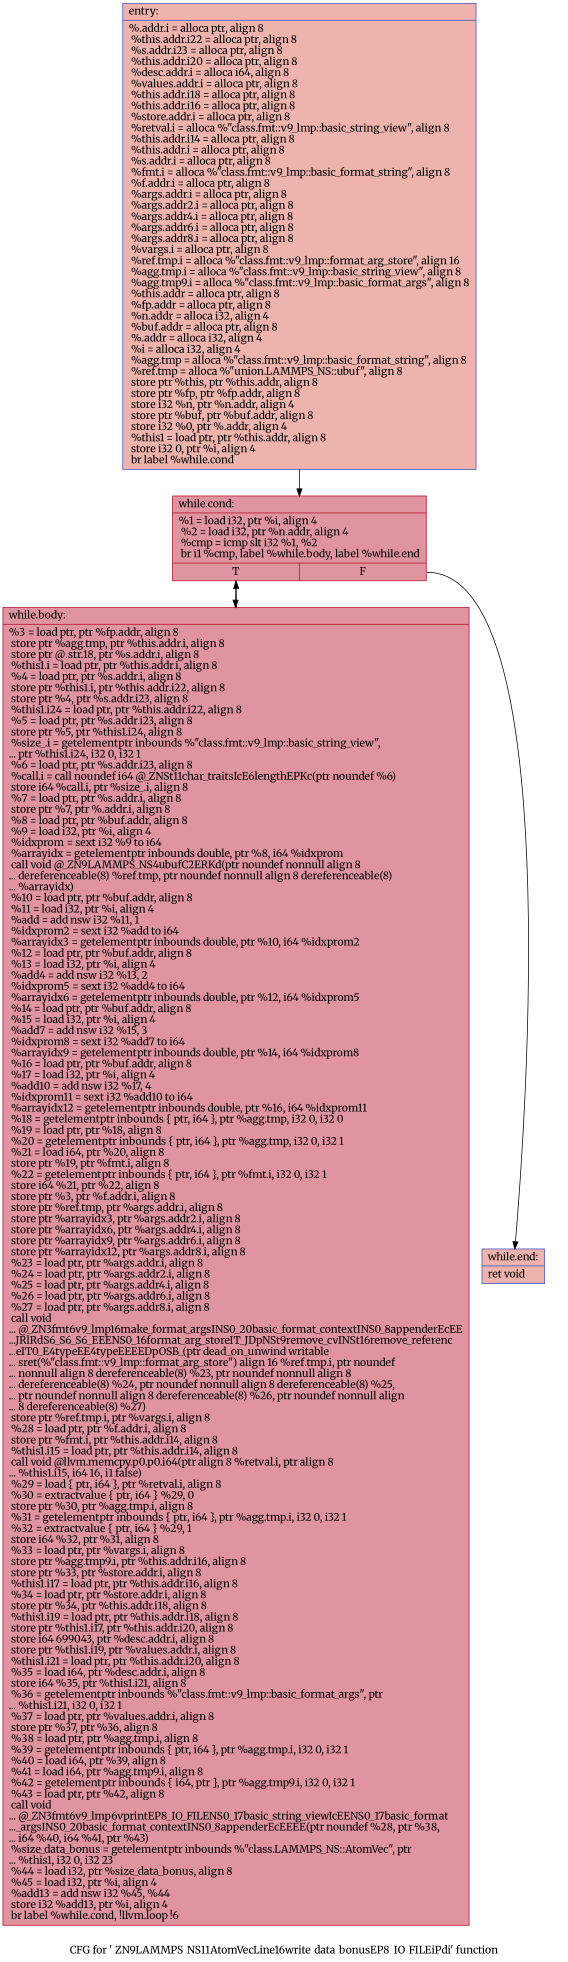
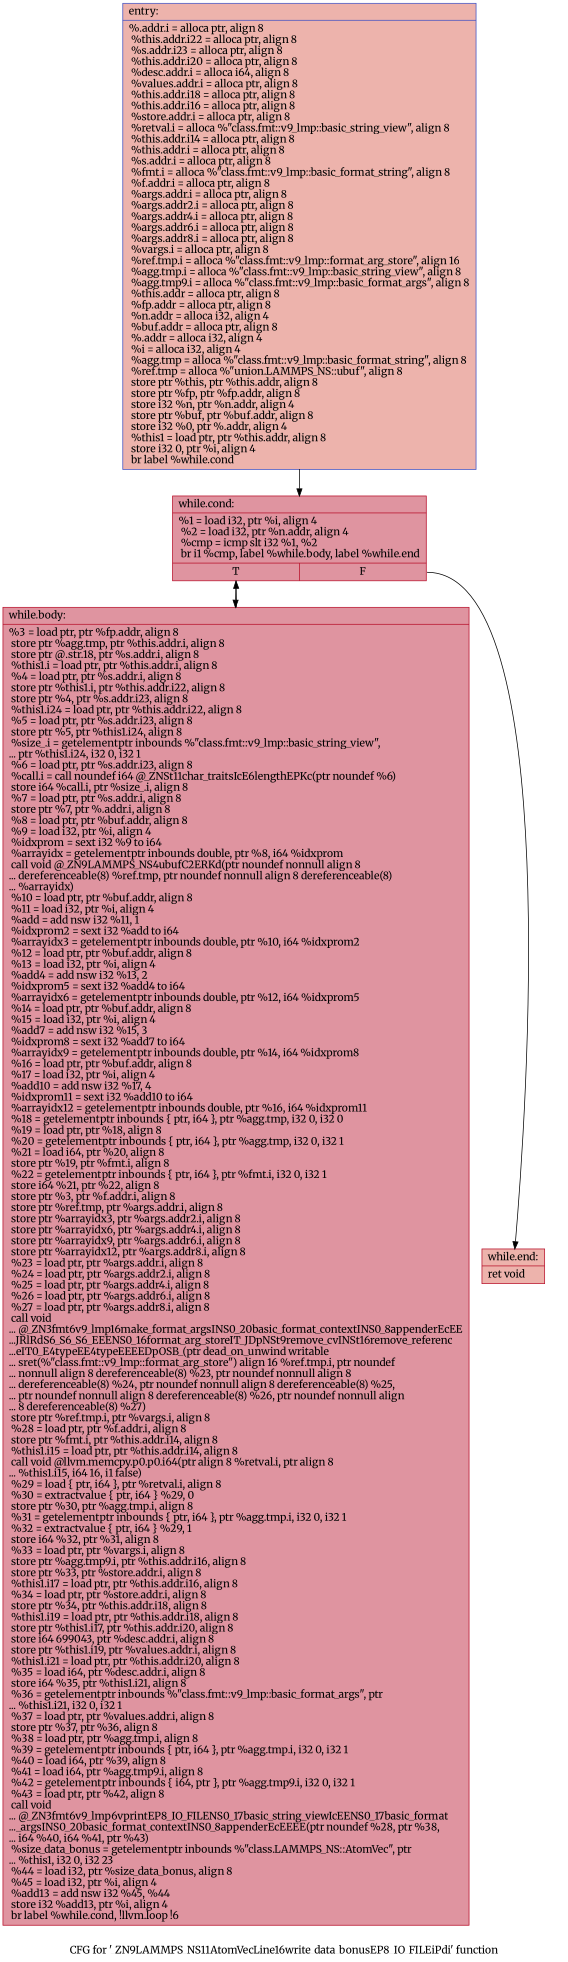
(513, 1266) -> (513, 1266)
